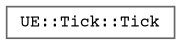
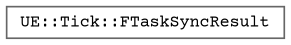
(91, 22) -> (145, 22)
